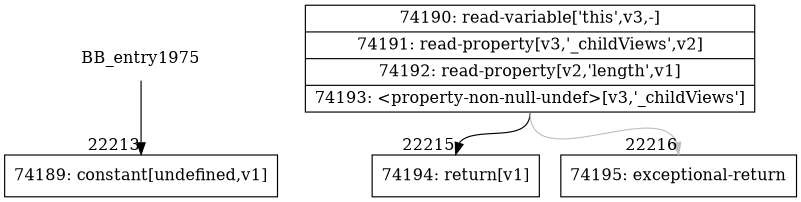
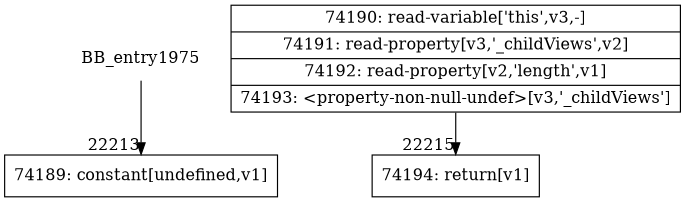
(679, 176) -> none
